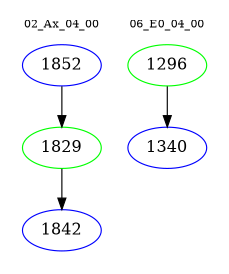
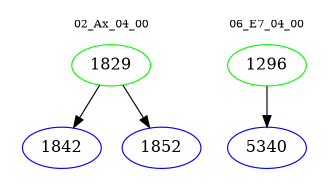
(167, 25) -> (267, 25)
(62, 101) -> (133, 101)
(167, 148) -> (267, 148)
